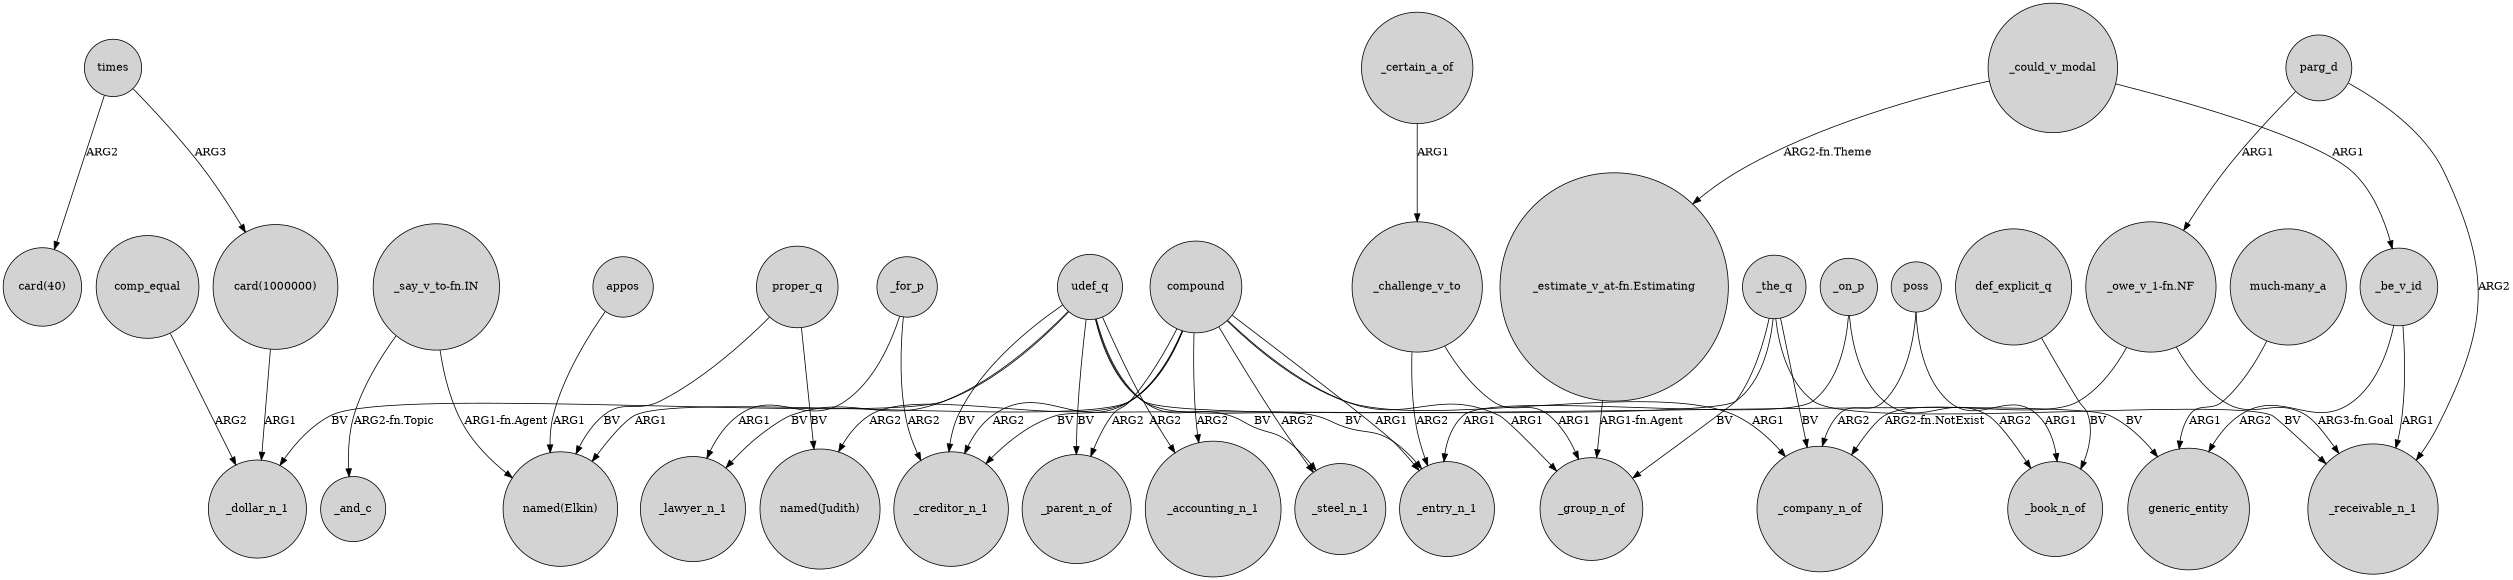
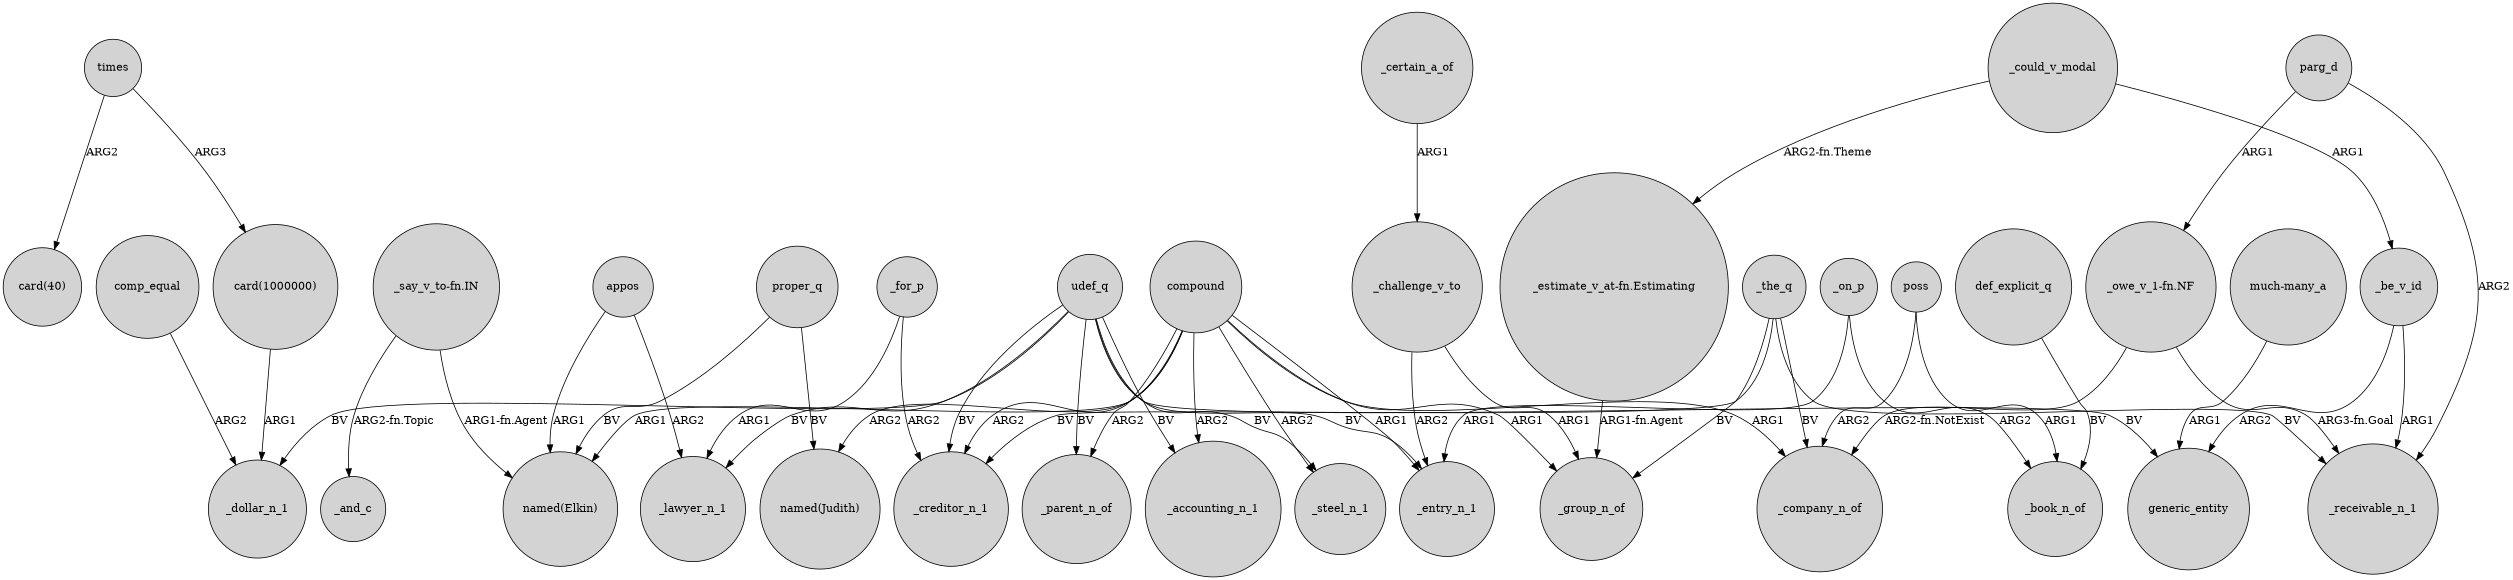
none -> (659, 382)
(1166, 421) -> (1166, 421)
